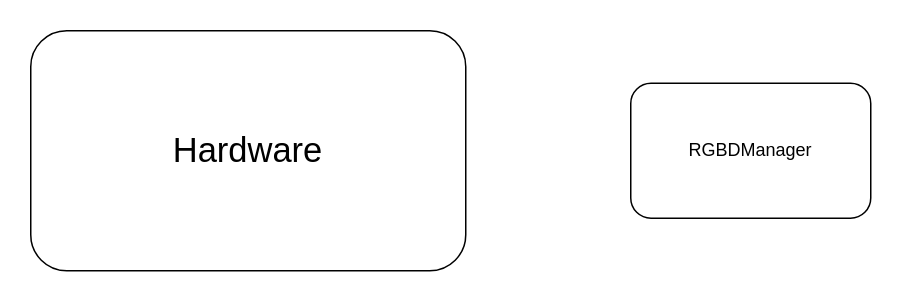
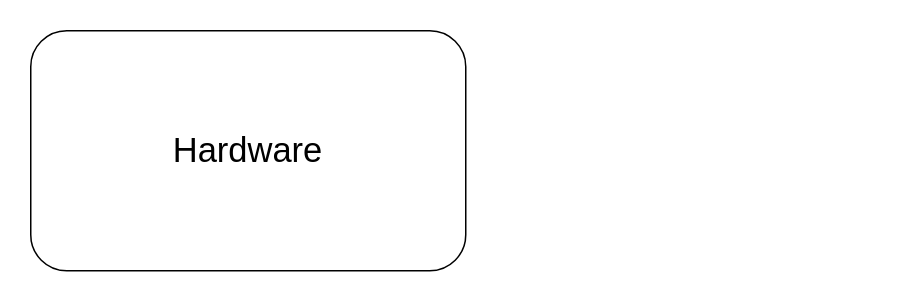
(751, 151) -> none
